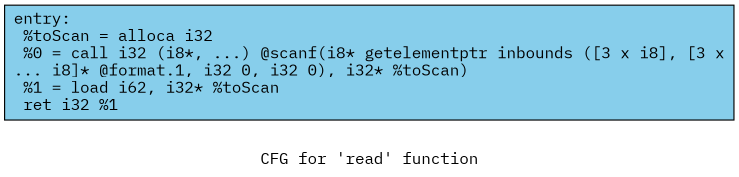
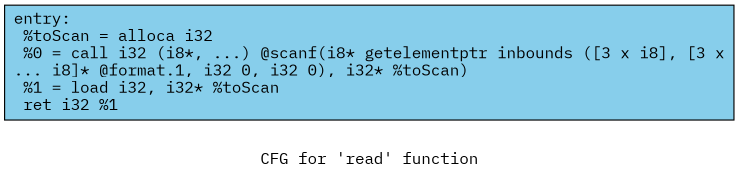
(147, 88) -> (147, 88)
